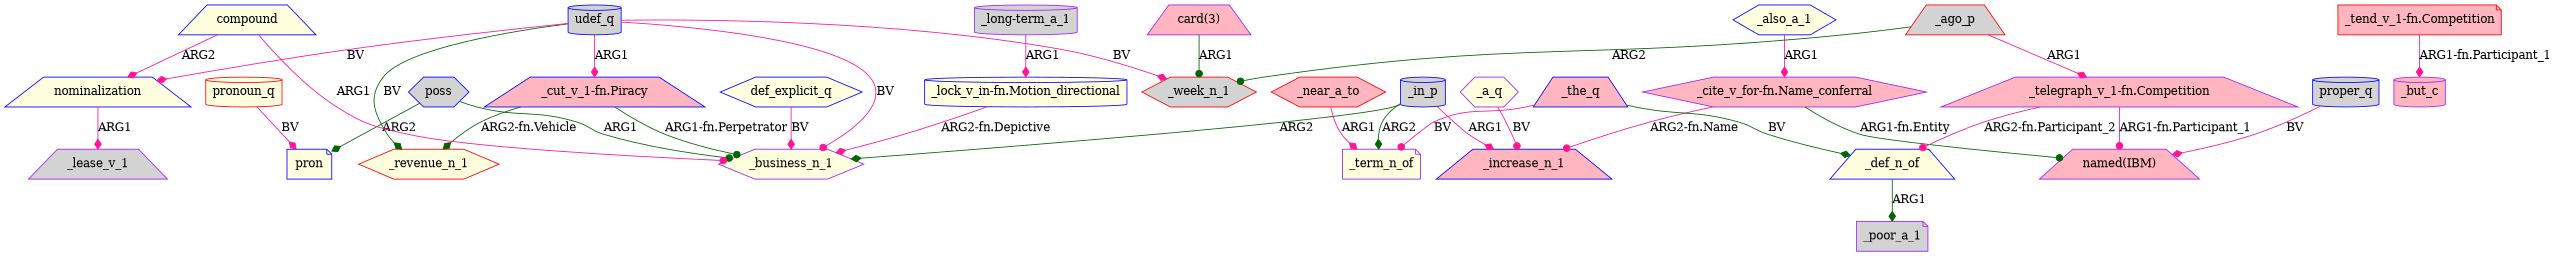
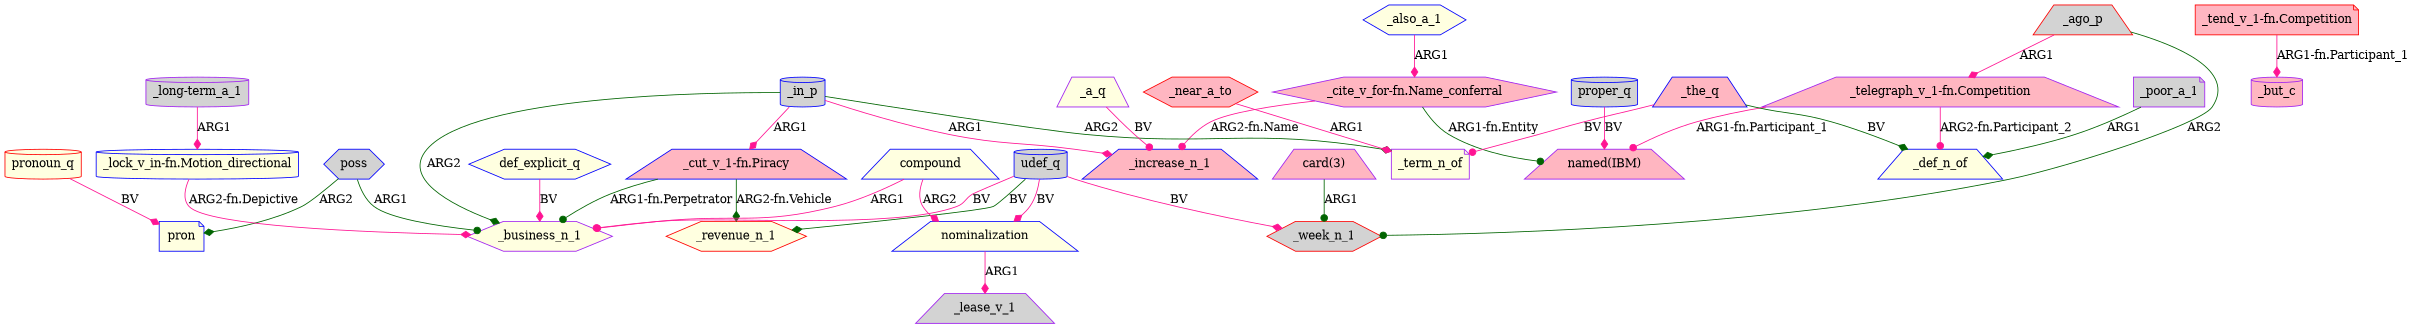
(595, 51) -> (773, 124)
(1489, 92) -> (1093, 92)
(1892, 195) -> (2069, 136)
